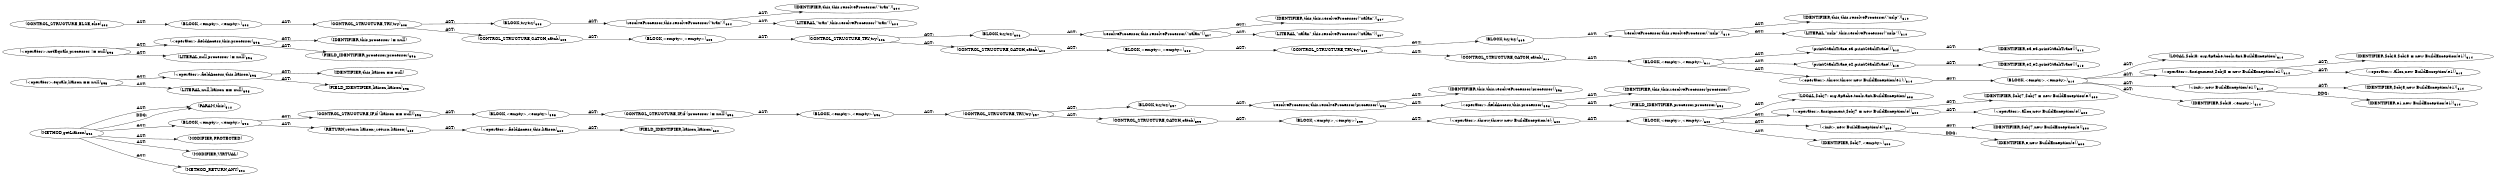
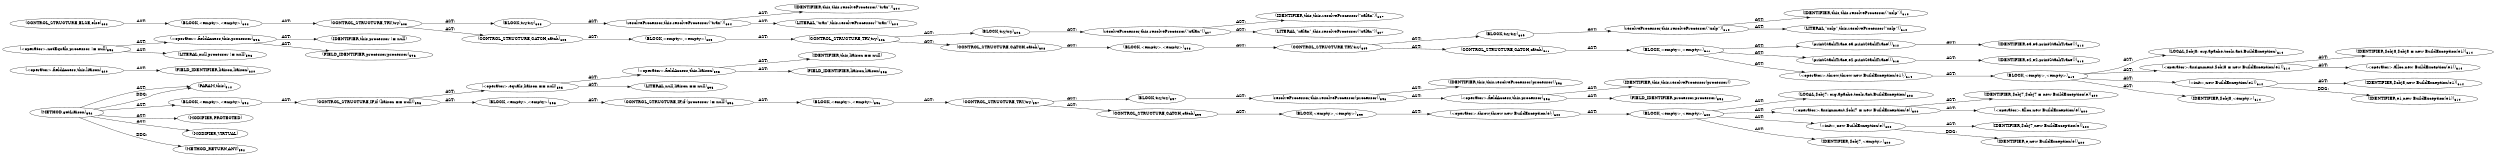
none -> (446, 95)
(369, 130) -> none
(142, 155) -> (142, 135)
